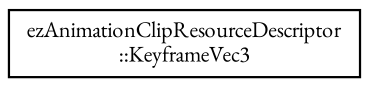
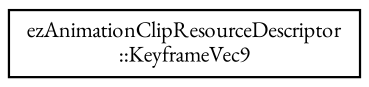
(184, 44) -> (184, 44)
